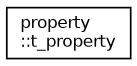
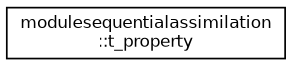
(69, 33) -> (146, 33)
